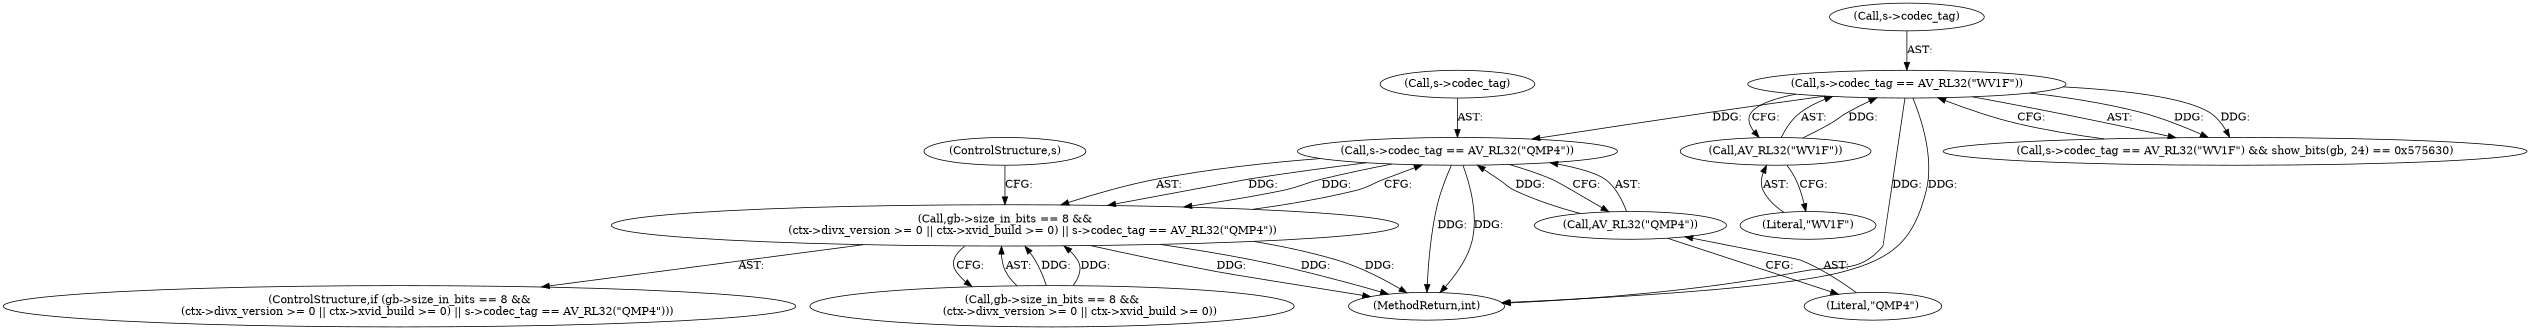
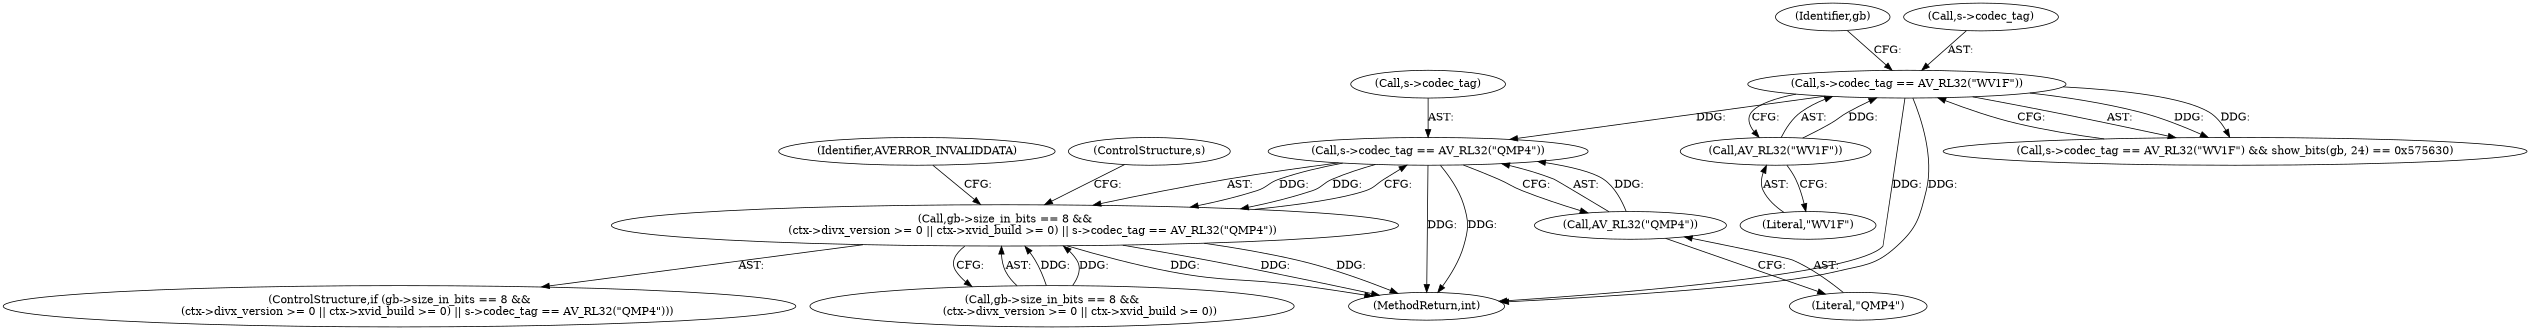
none -> (1833, 17)
none -> (917, 151)
